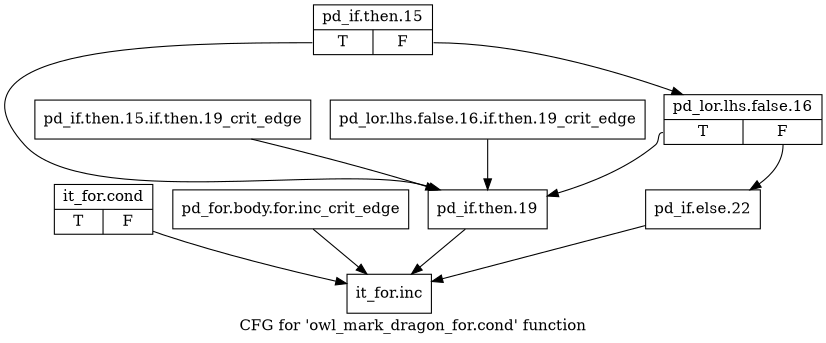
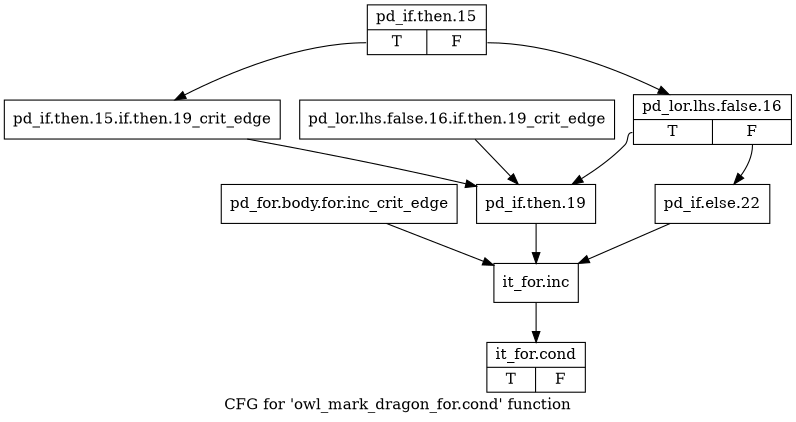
(42, 156) -> (273, 59)
(244, 259) -> (536, 317)
